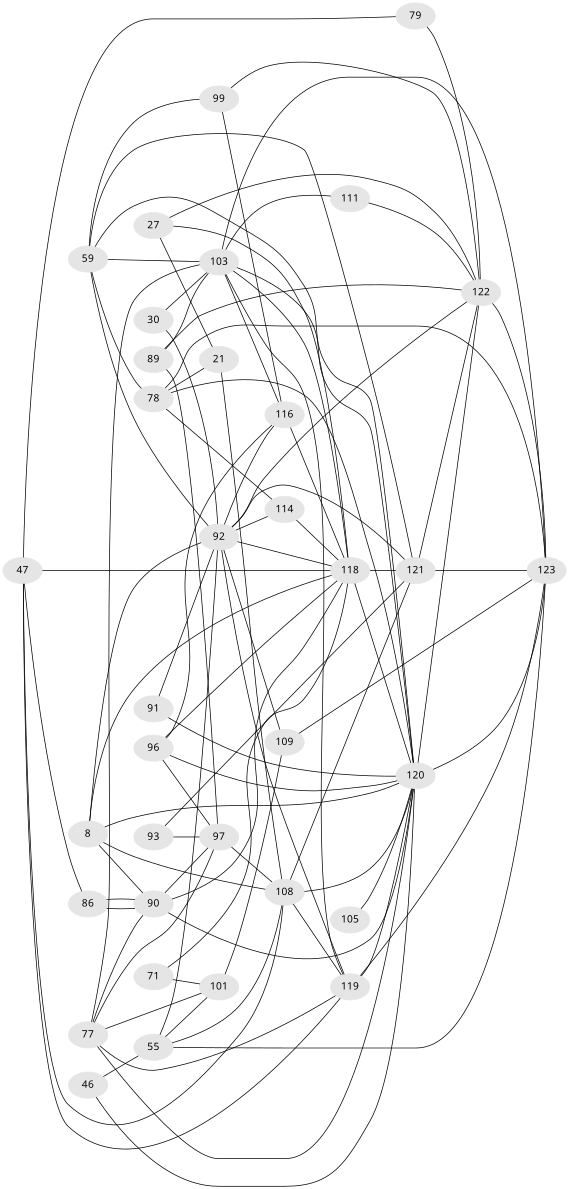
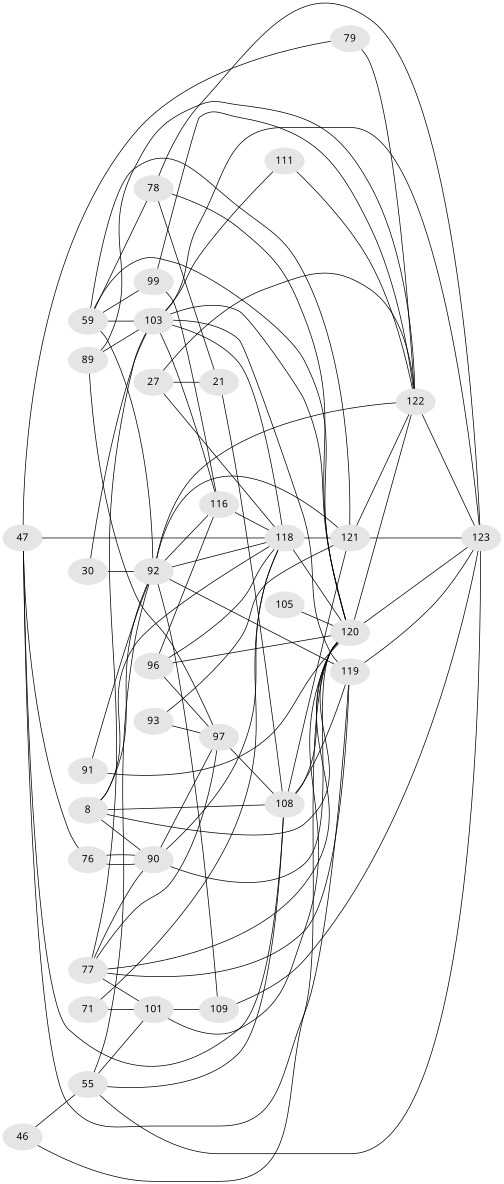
(285, 509) -> none
(393, 884) -> (300, 942)
(88, 904) -> (88, 860)
